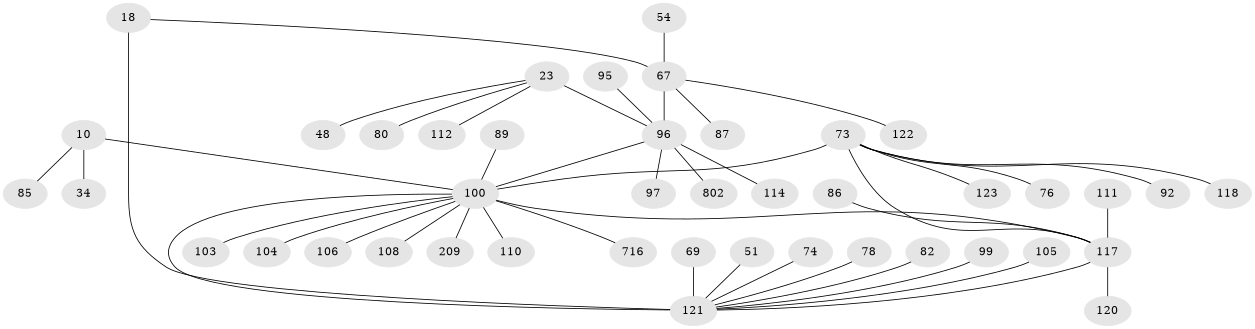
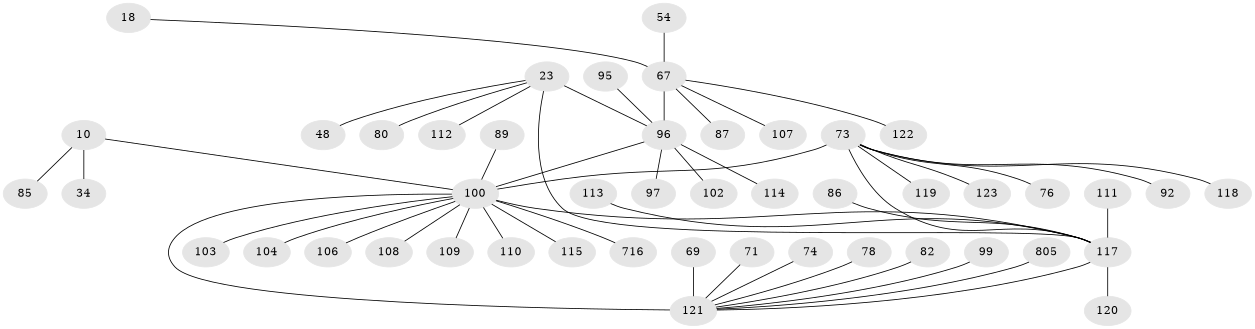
none -> (783, 135)
none -> (593, 194)
(714, 194) -> (714, 194)
none -> (926, 194)
none -> (764, 232)
(450, 252) -> (450, 252)
none -> (572, 252)
(752, 252) -> (752, 252)
(1047, 252) -> (1047, 252)
(164, 265) -> none
